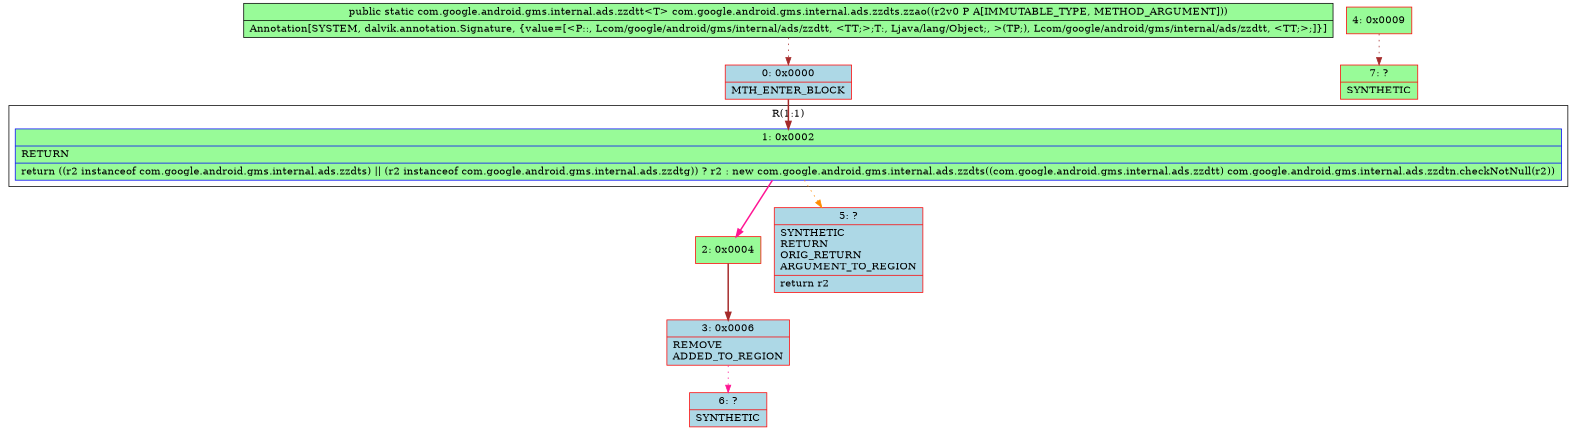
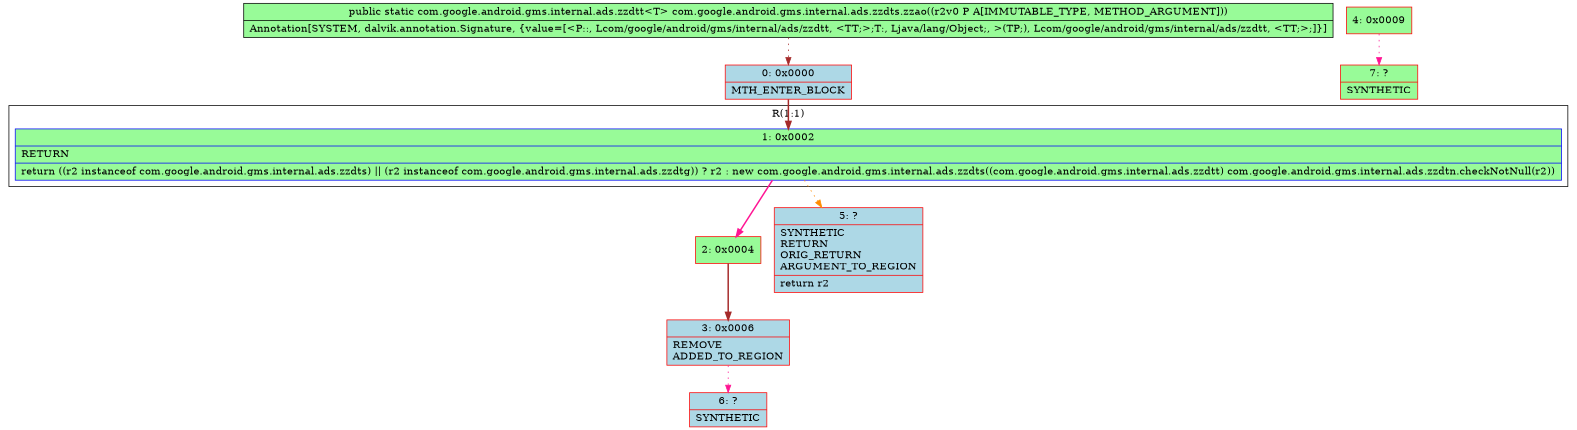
(1379, 46) -> (1379, 46)
